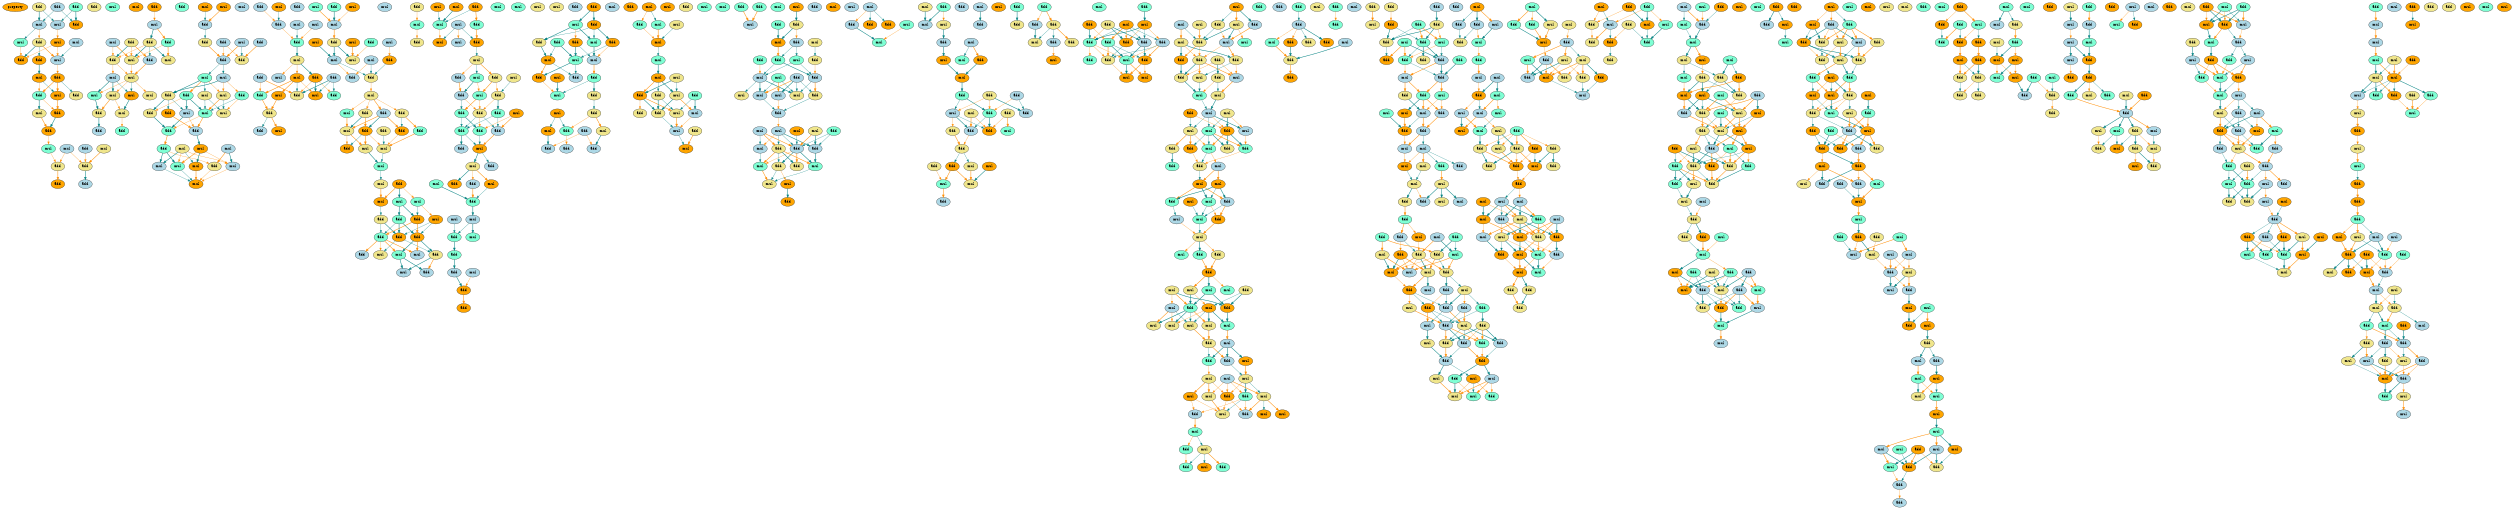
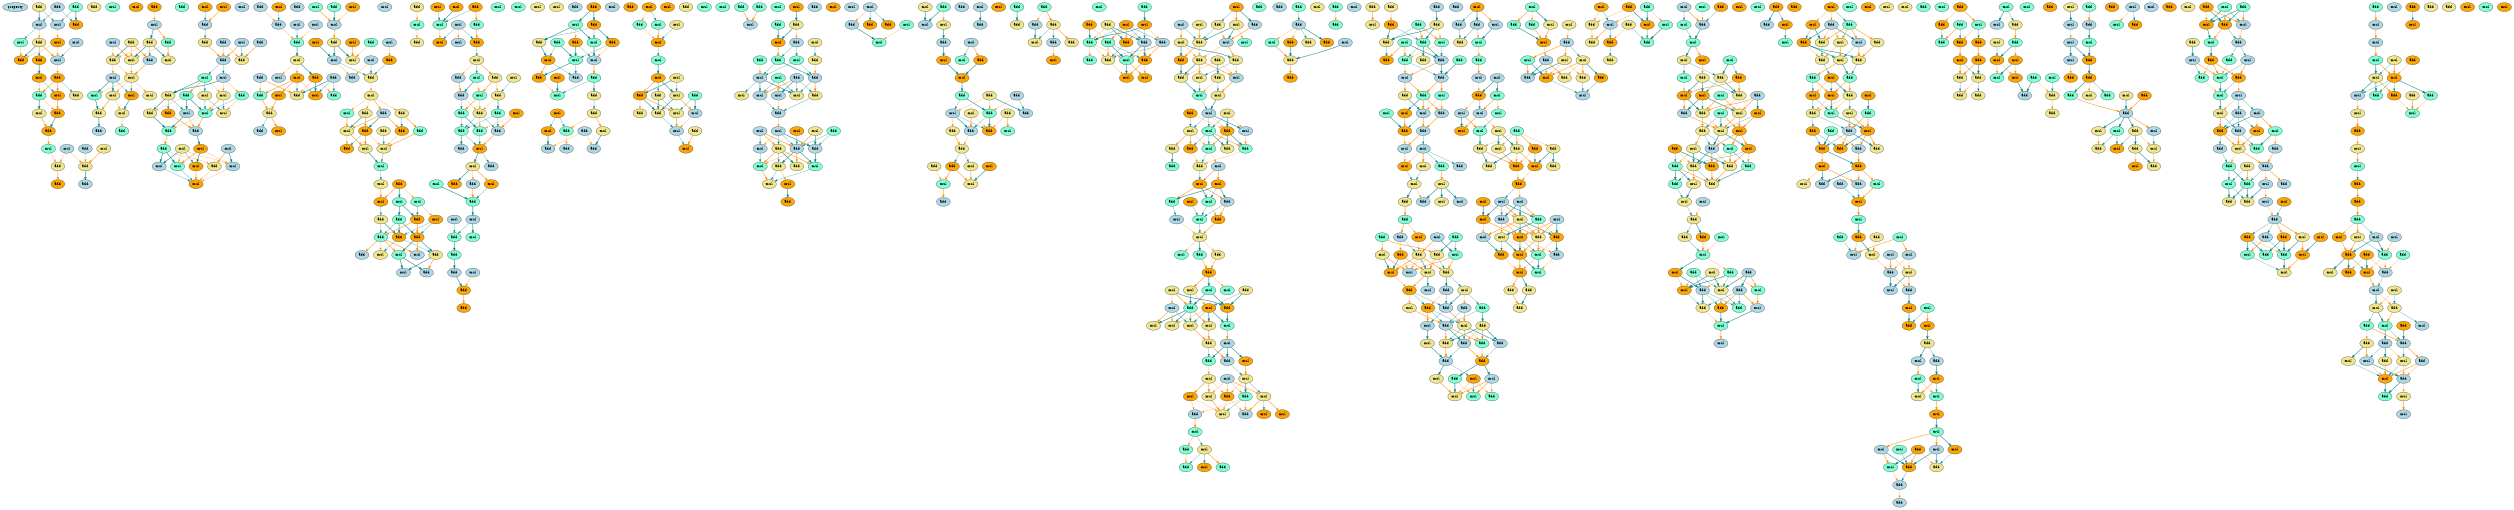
(15, 7) -> (15, 7)
